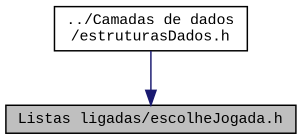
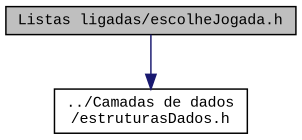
(151, 70) -> (151, 54)
